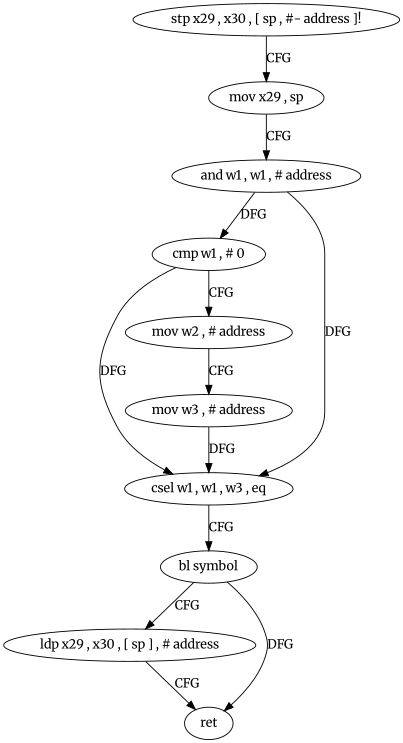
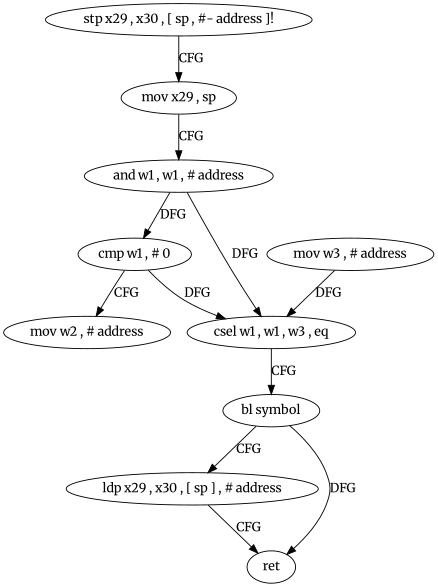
(209, 367) -> none
